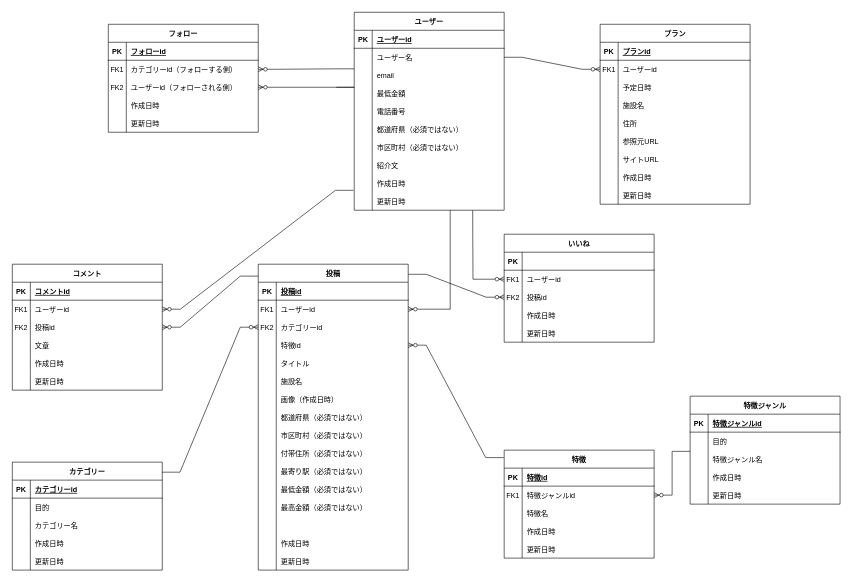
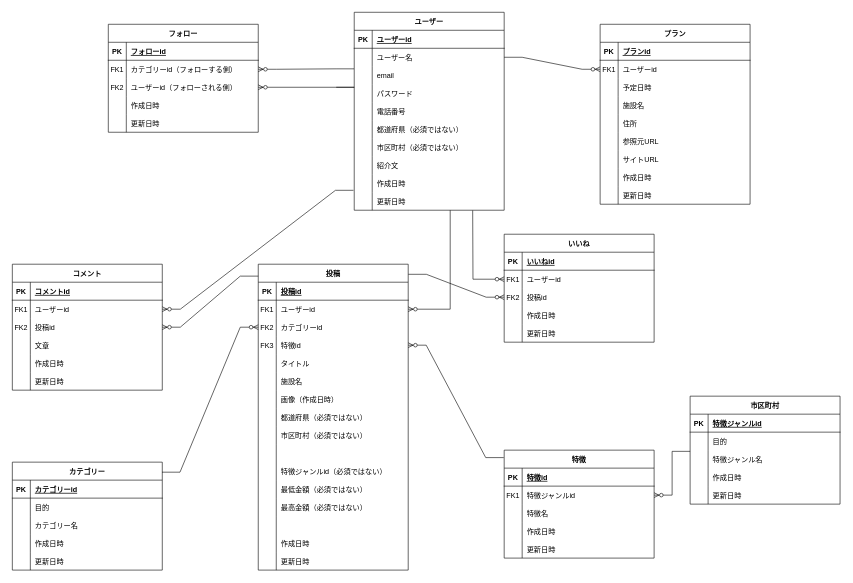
(391, 94) -> (395, 94)
none -> (588, 261)
none -> (267, 345)
(765, 406) -> (765, 406)
(342, 453) -> none
(324, 472) -> (334, 472)
